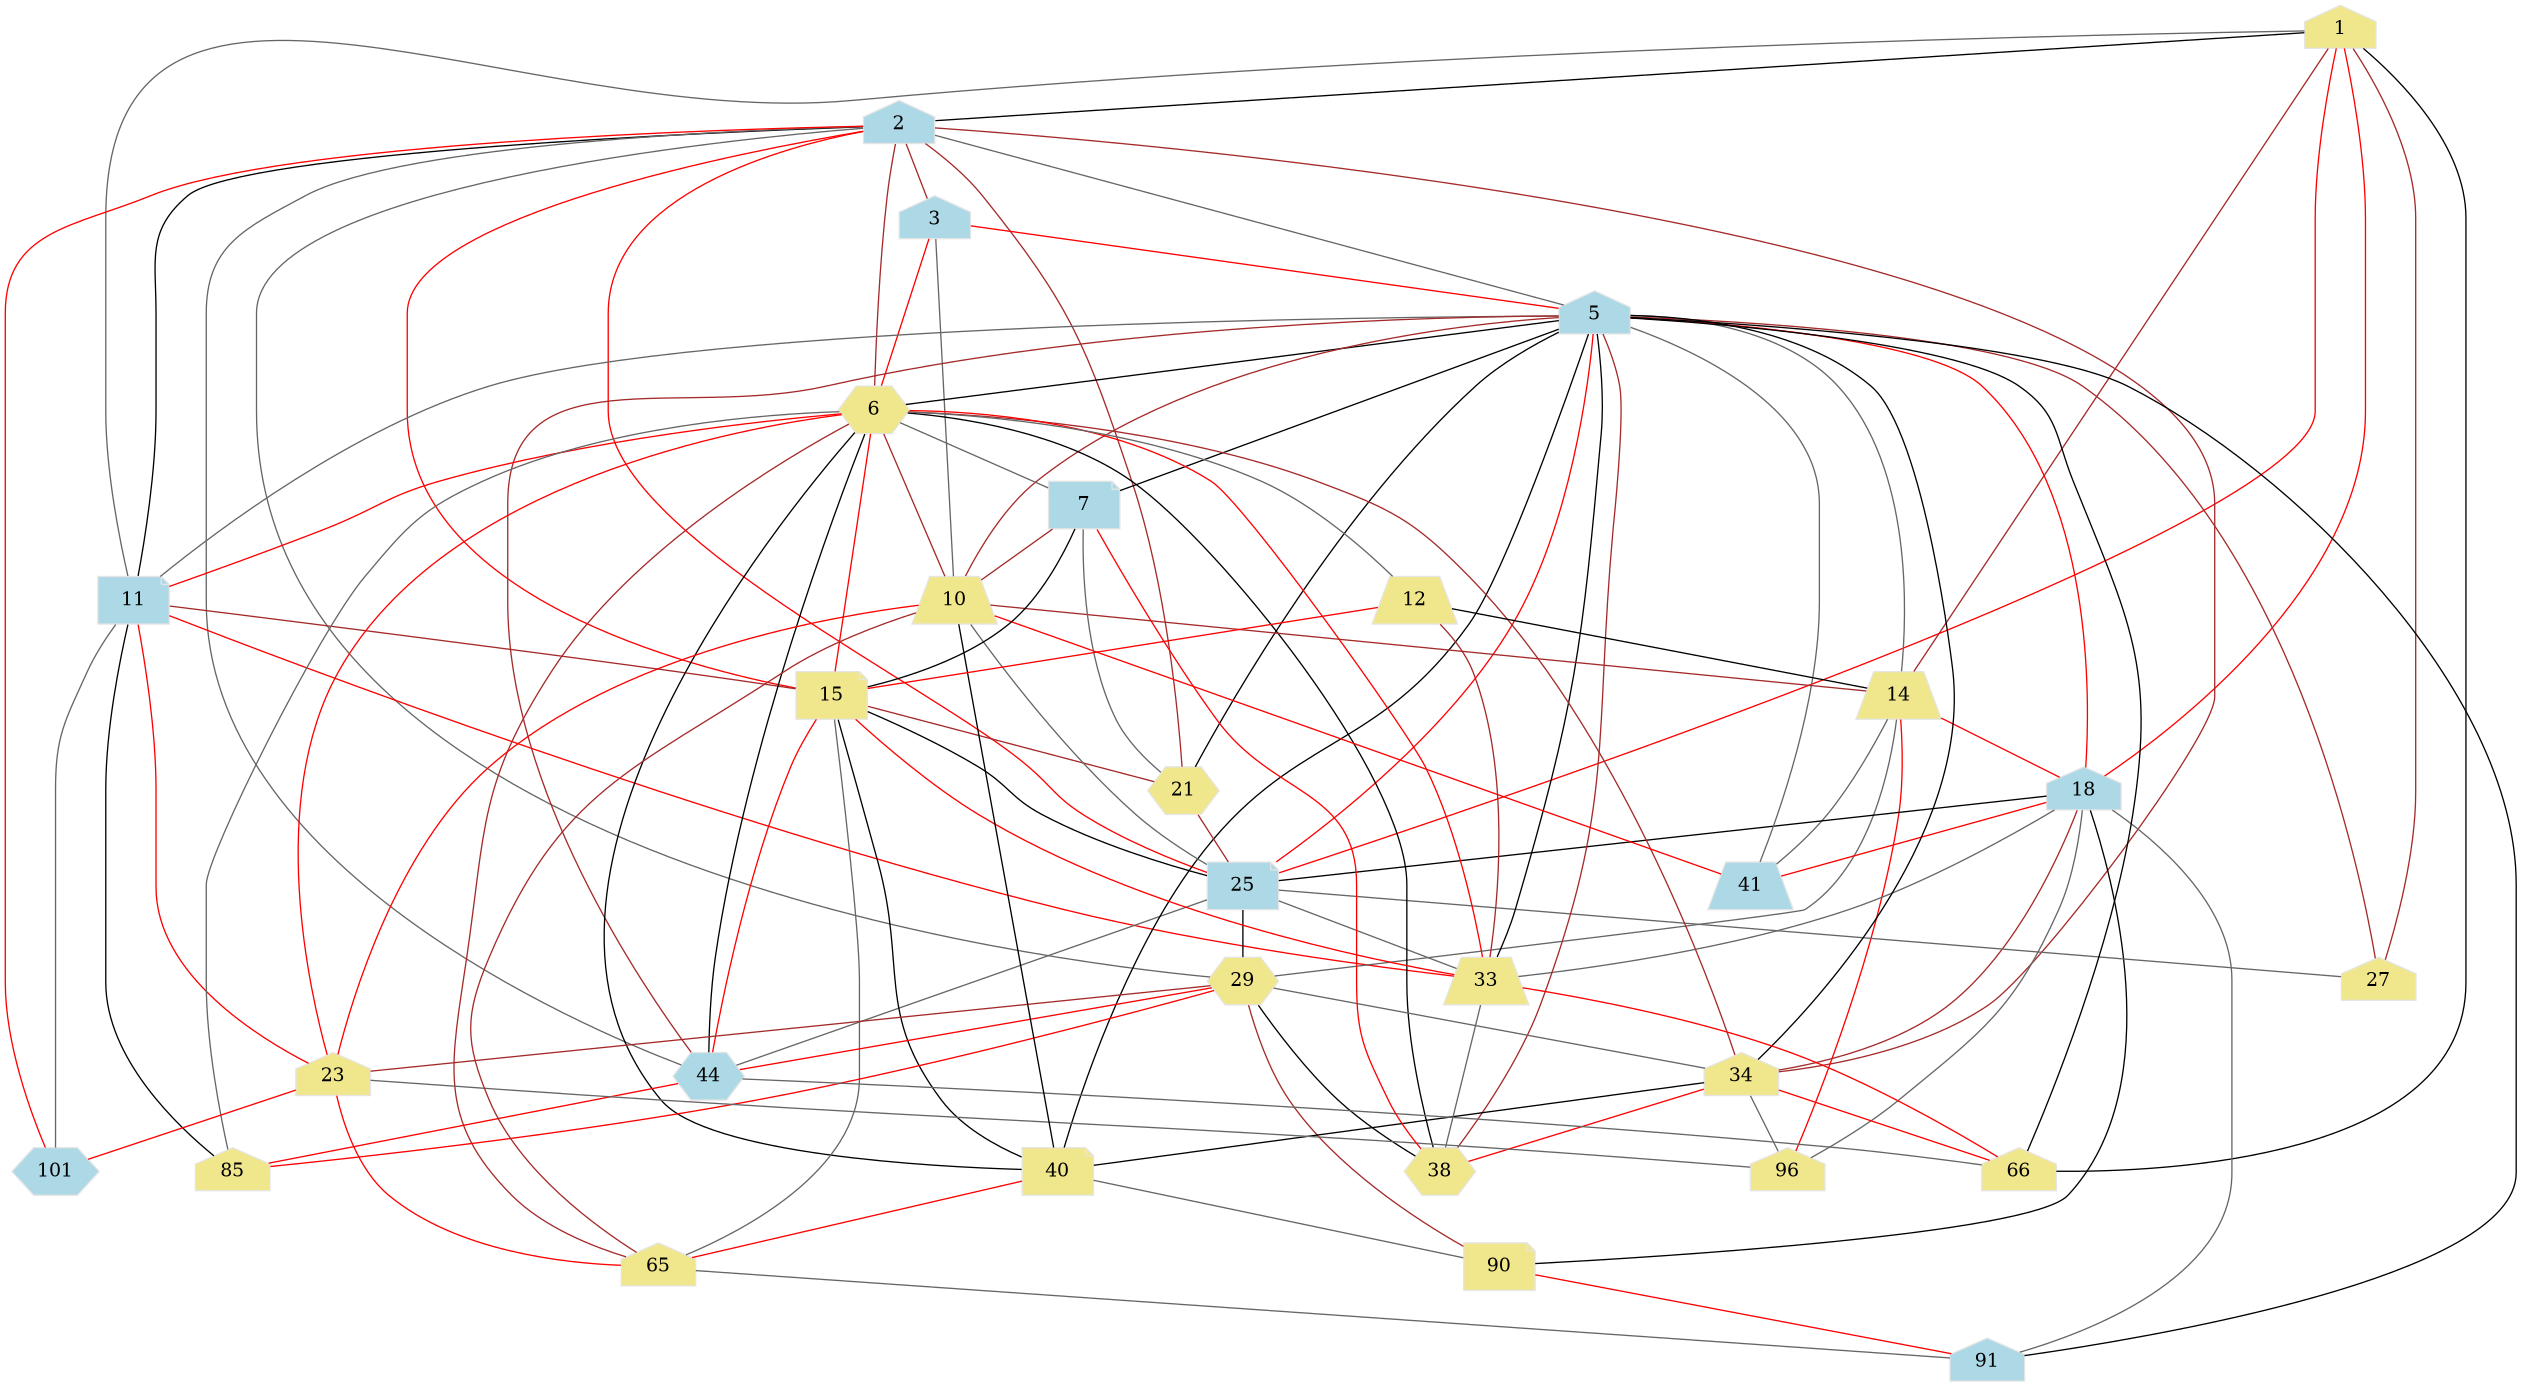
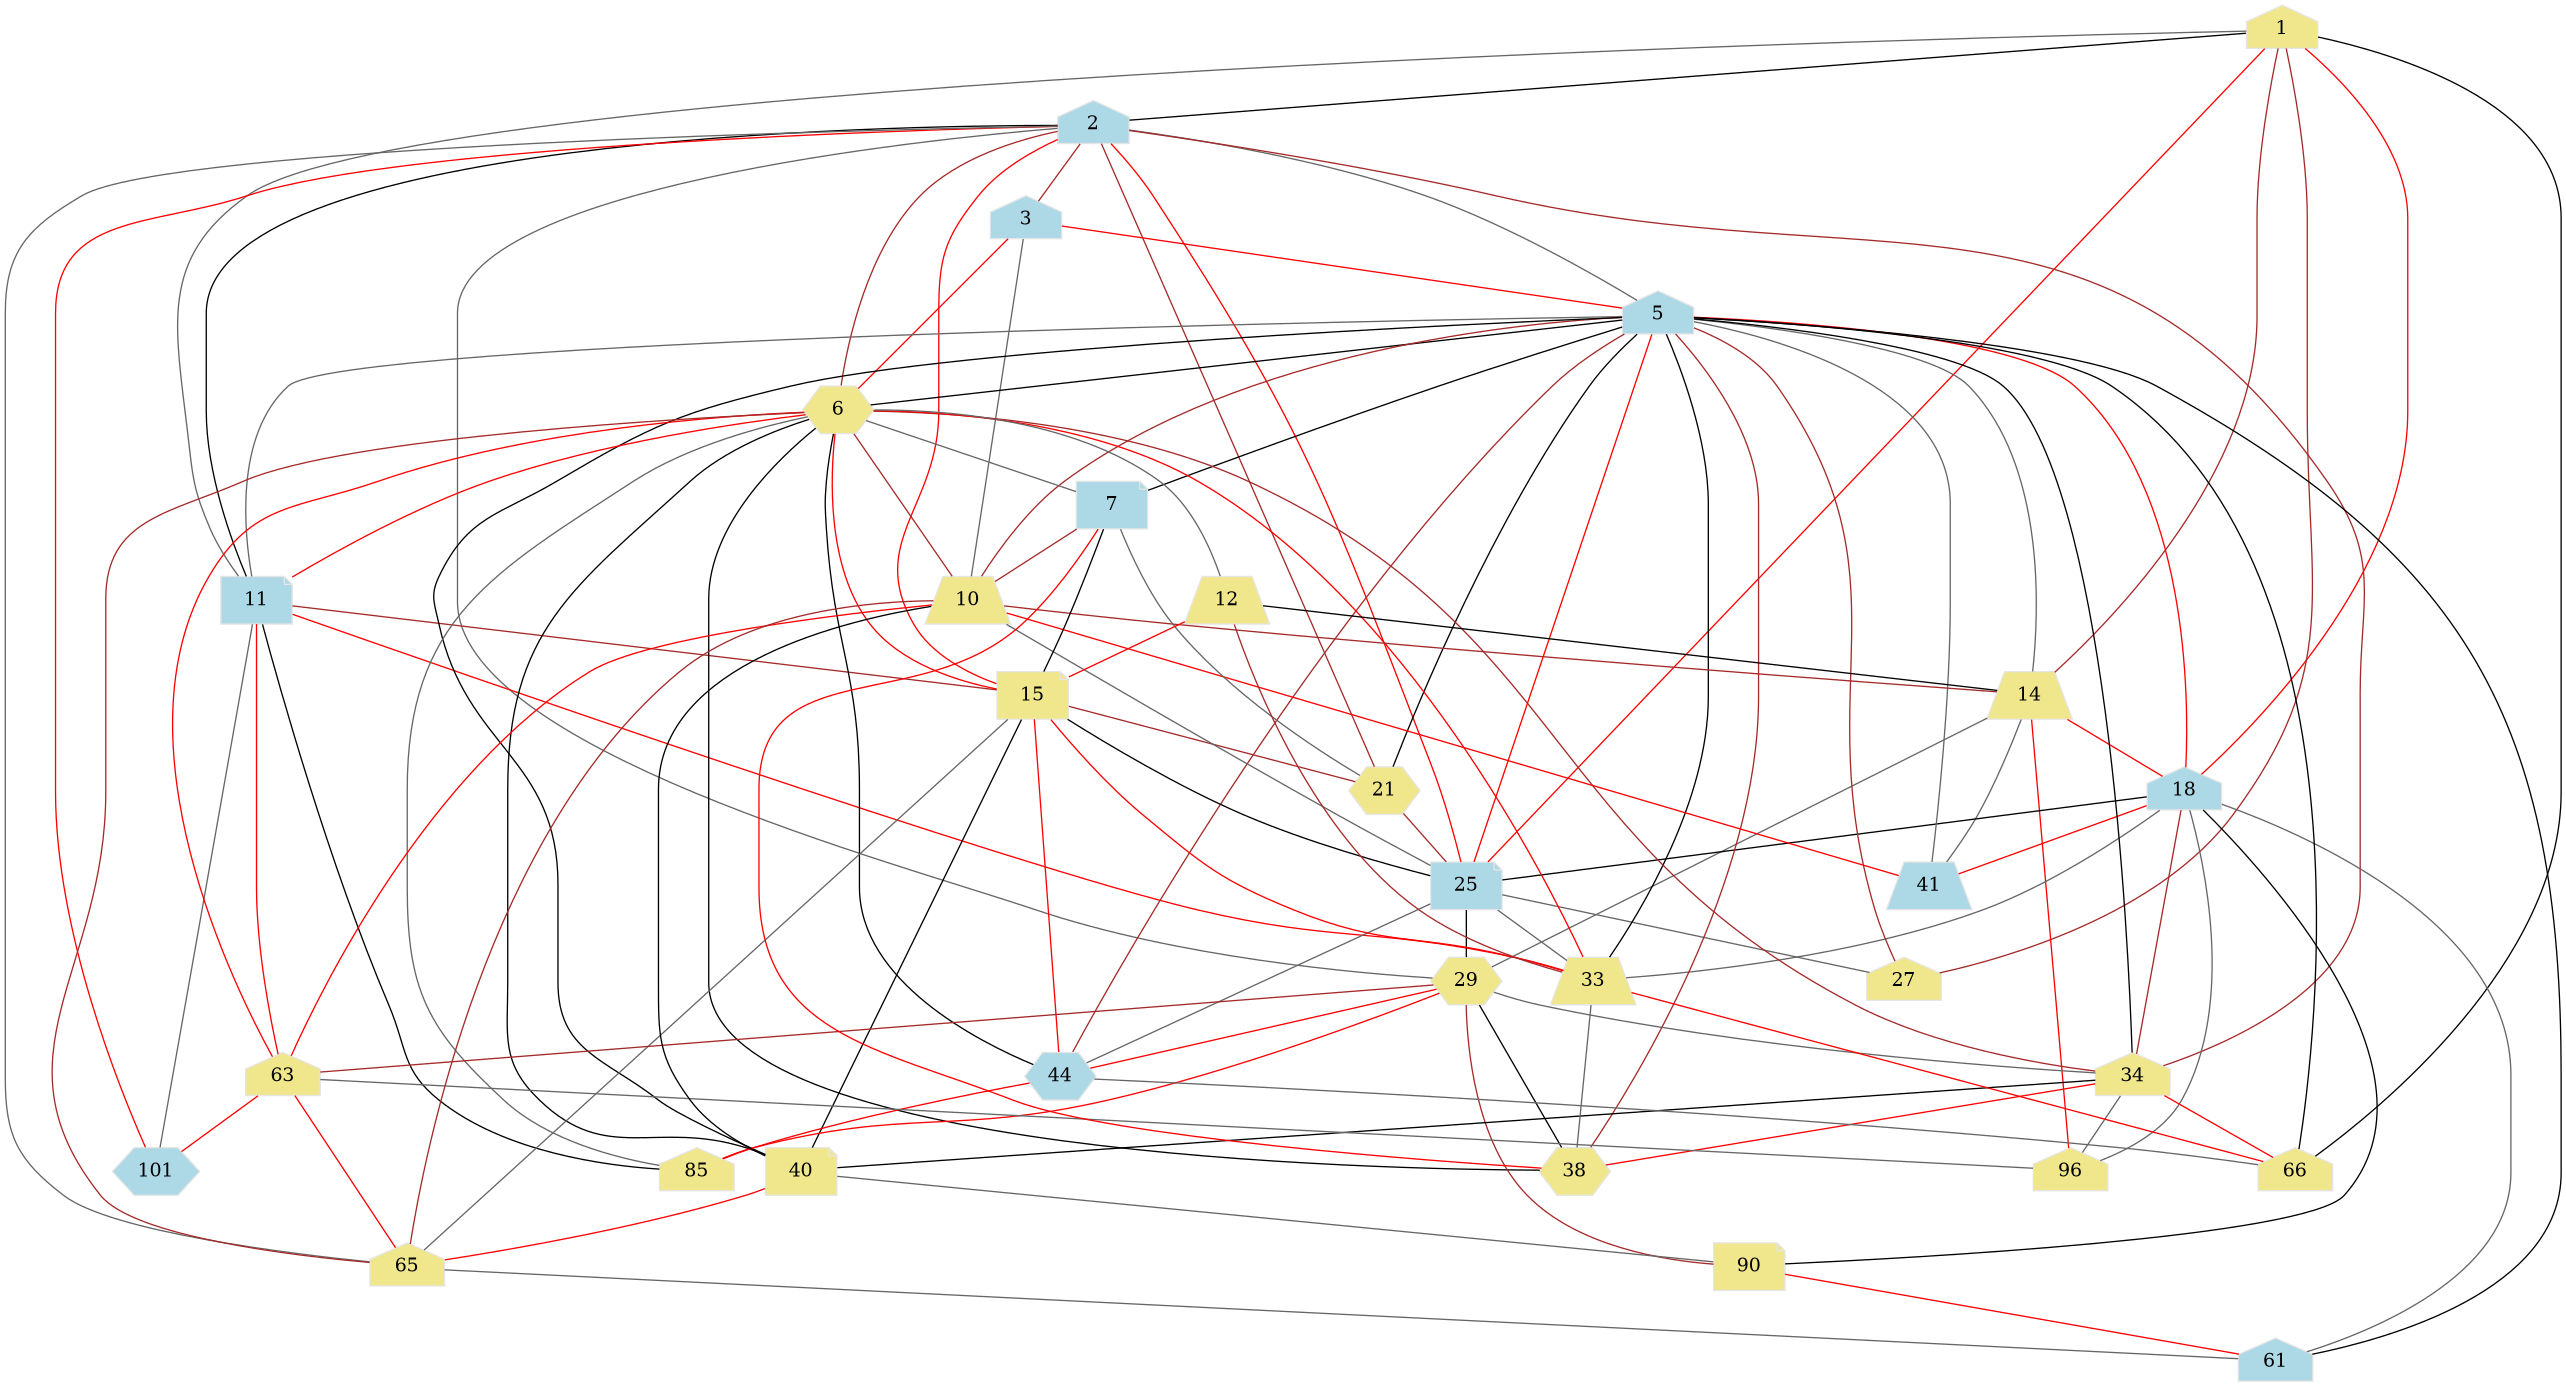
(206, 443) -> (5, 357)
(333, 1076) -> (283, 1076)
(1987, 1362) -> (2276, 1362)
